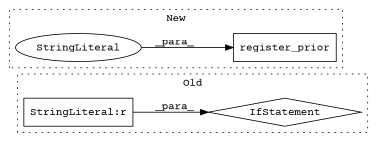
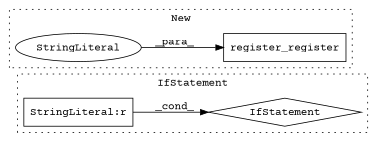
(285, 48) -> (285, 48)
(193, 83) -> (193, 83)
(175, 106) -> (175, 106)
